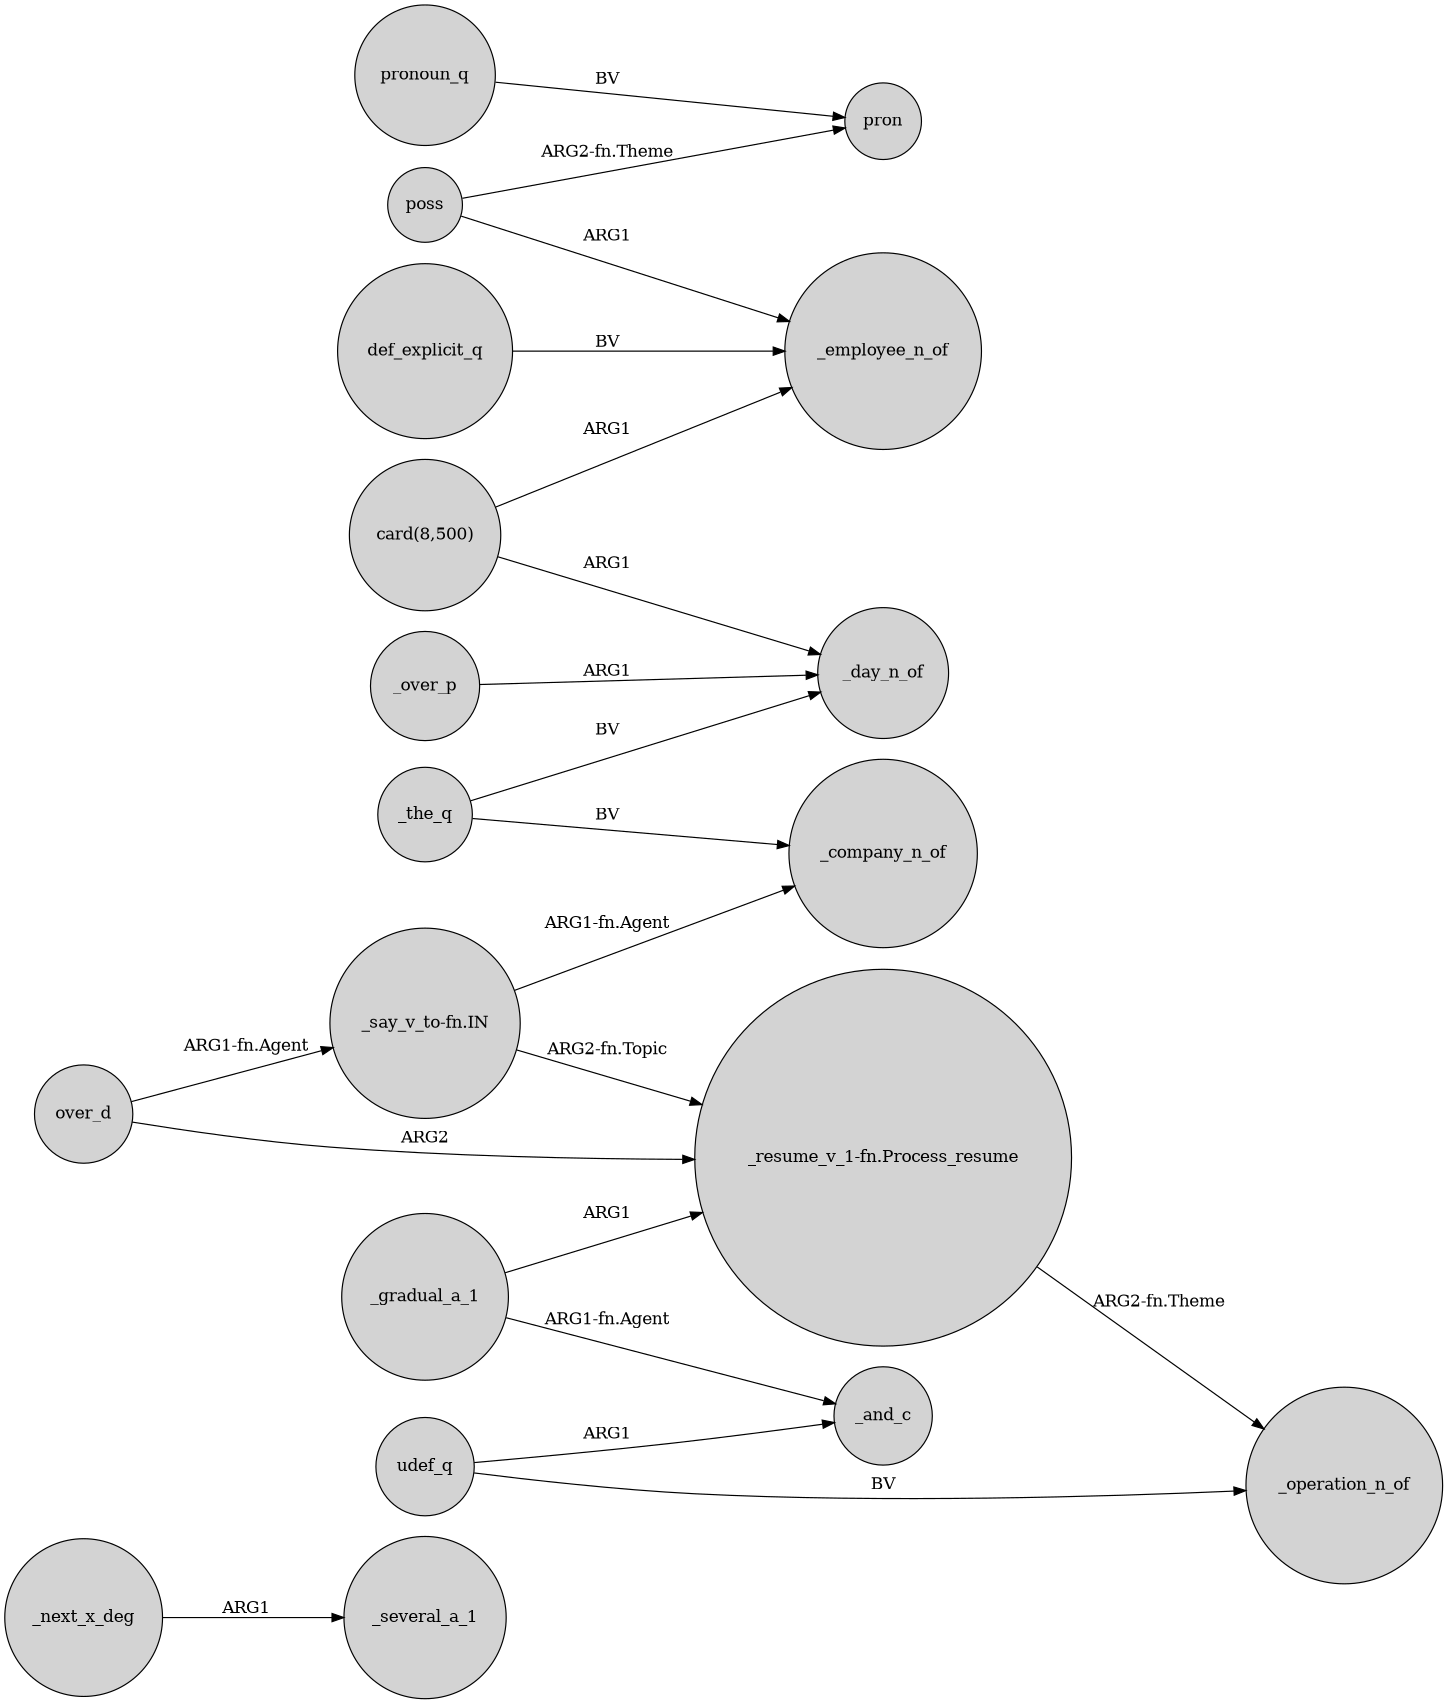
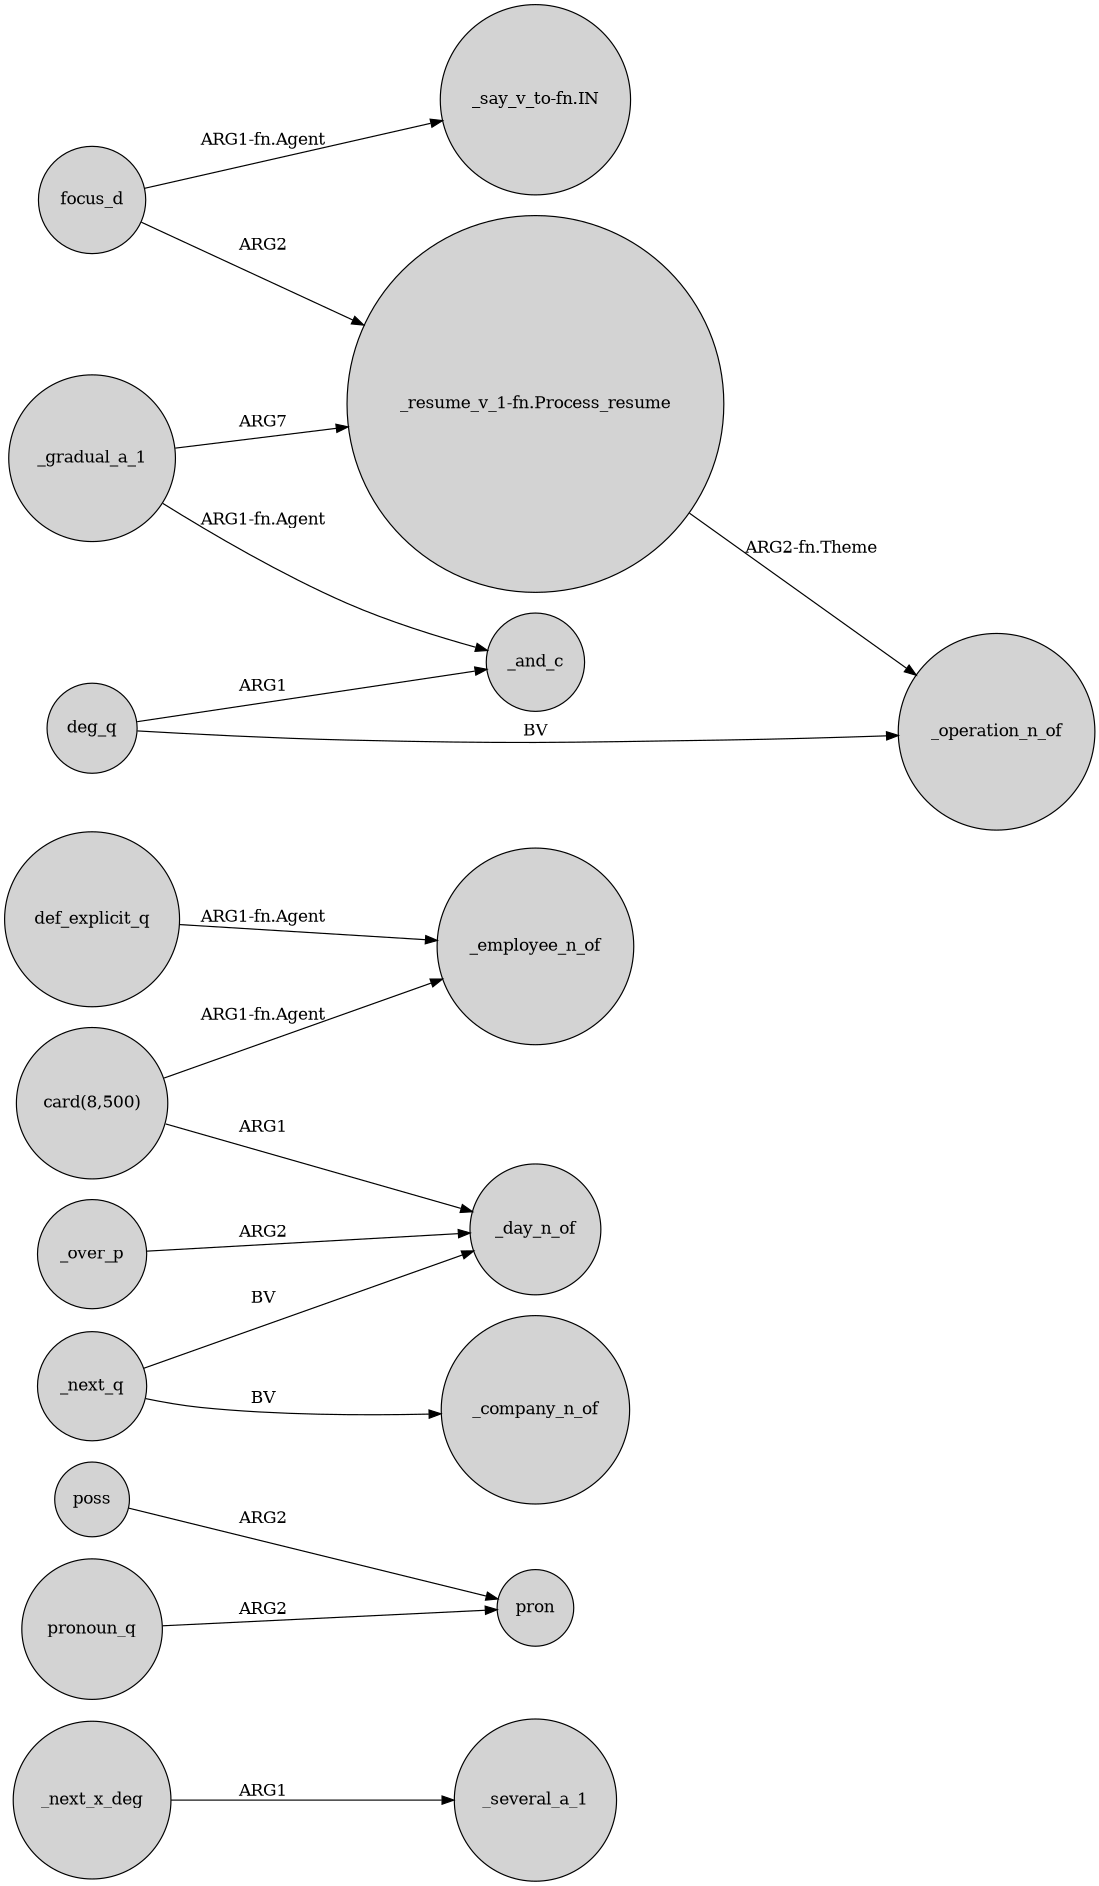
(607, 79) -> (263, 1610)
(607, 152) -> (263, 1519)
(620, 267) -> none
(607, 342) -> (263, 918)
(607, 430) -> (263, 1015)
(607, 671) -> (263, 1232)
(425, 815) -> (92, 1386)
(649, 940) -> none
(604, 1076) -> none
(84, 1114) -> (92, 200)
(607, 1214) -> (263, 422)
(425, 1467) -> (92, 728)
